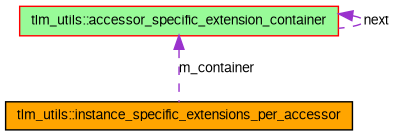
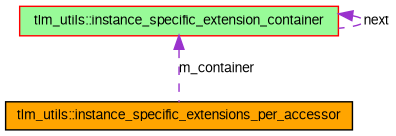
(179, 21) -> (179, 21)
